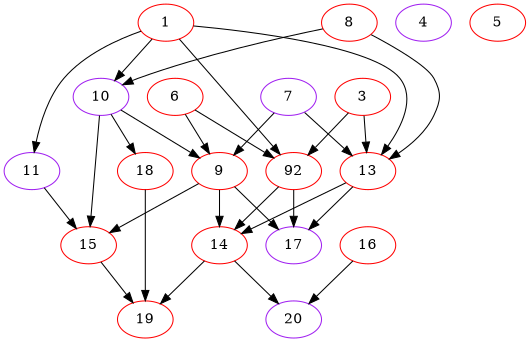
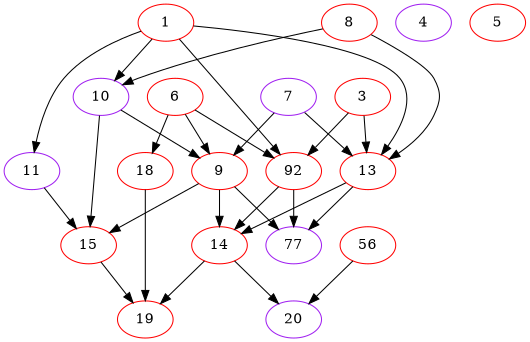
(120, 130) -> (163, 128)
(294, 245) -> (294, 245)
(368, 245) -> (368, 245)
